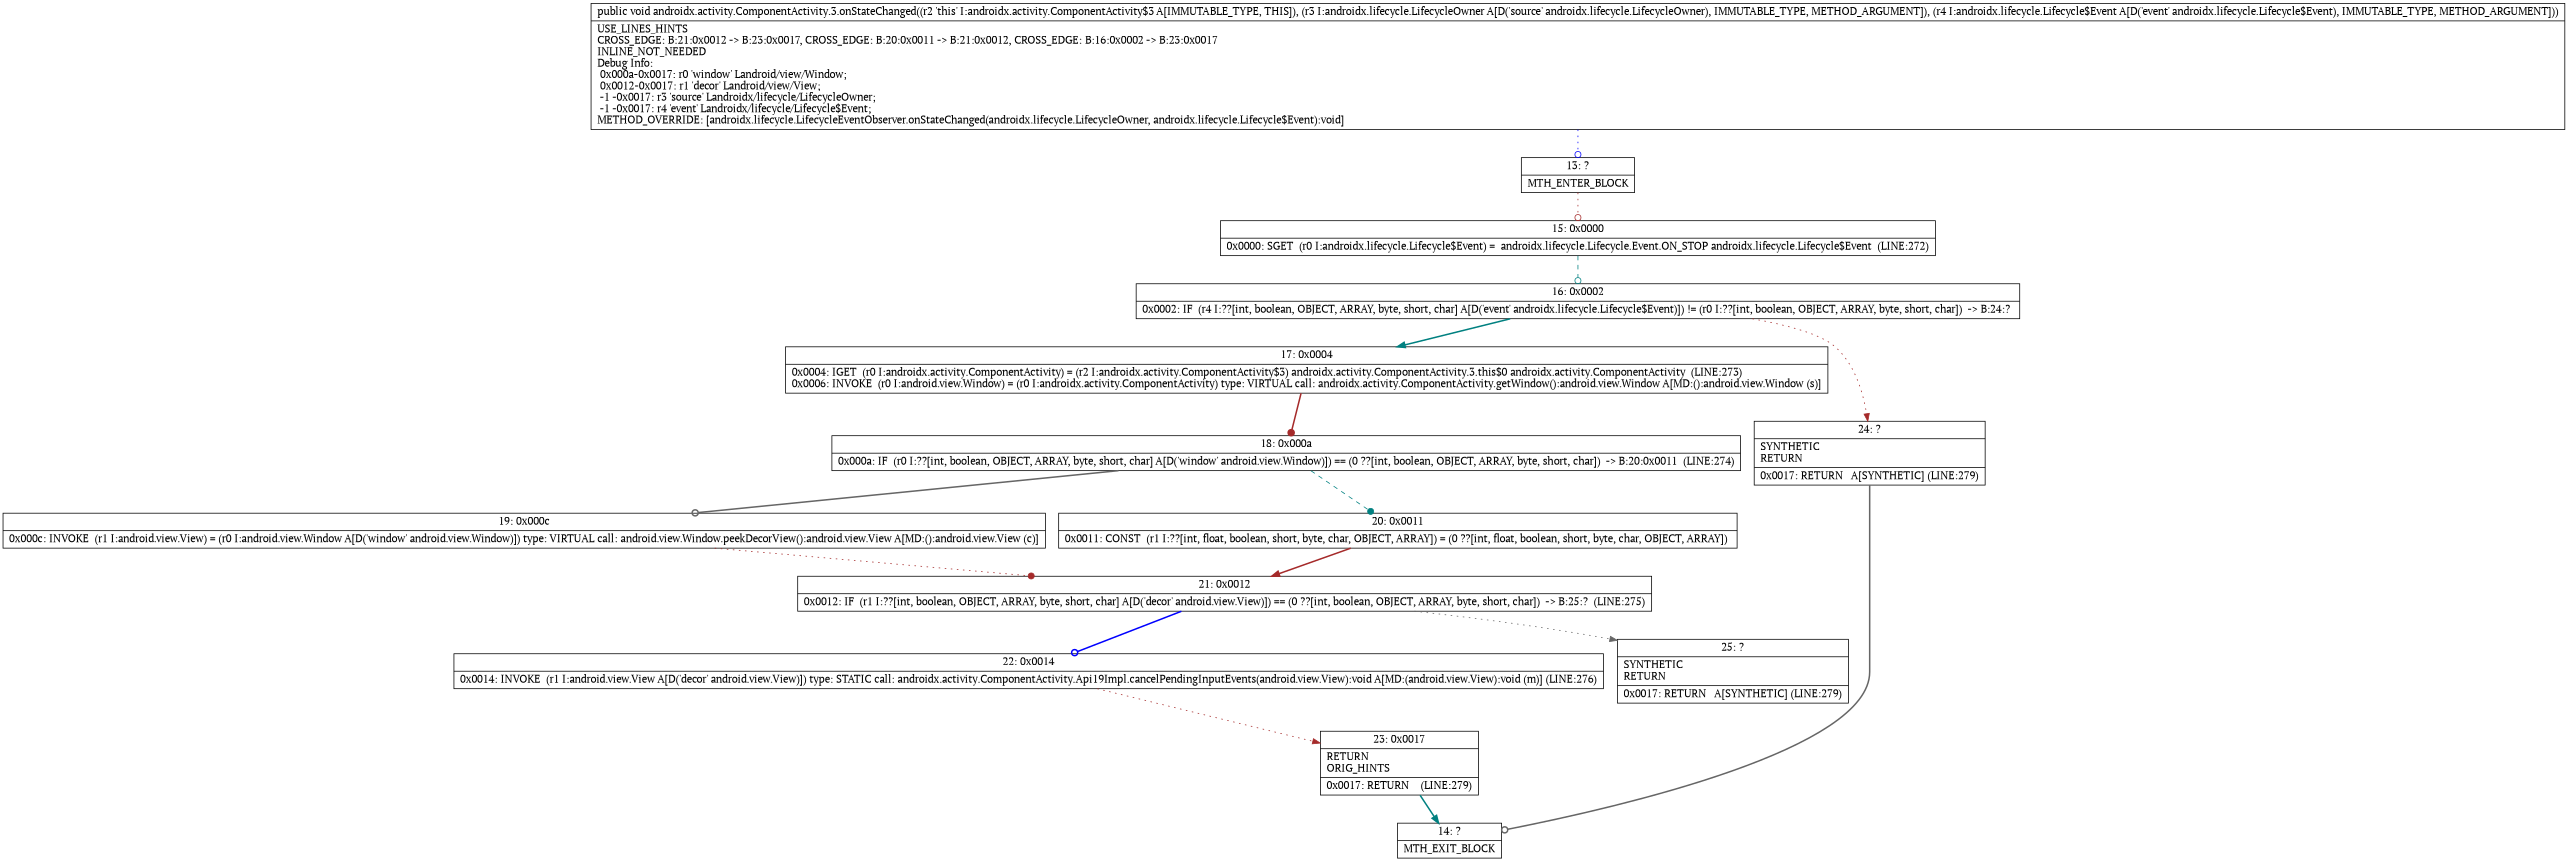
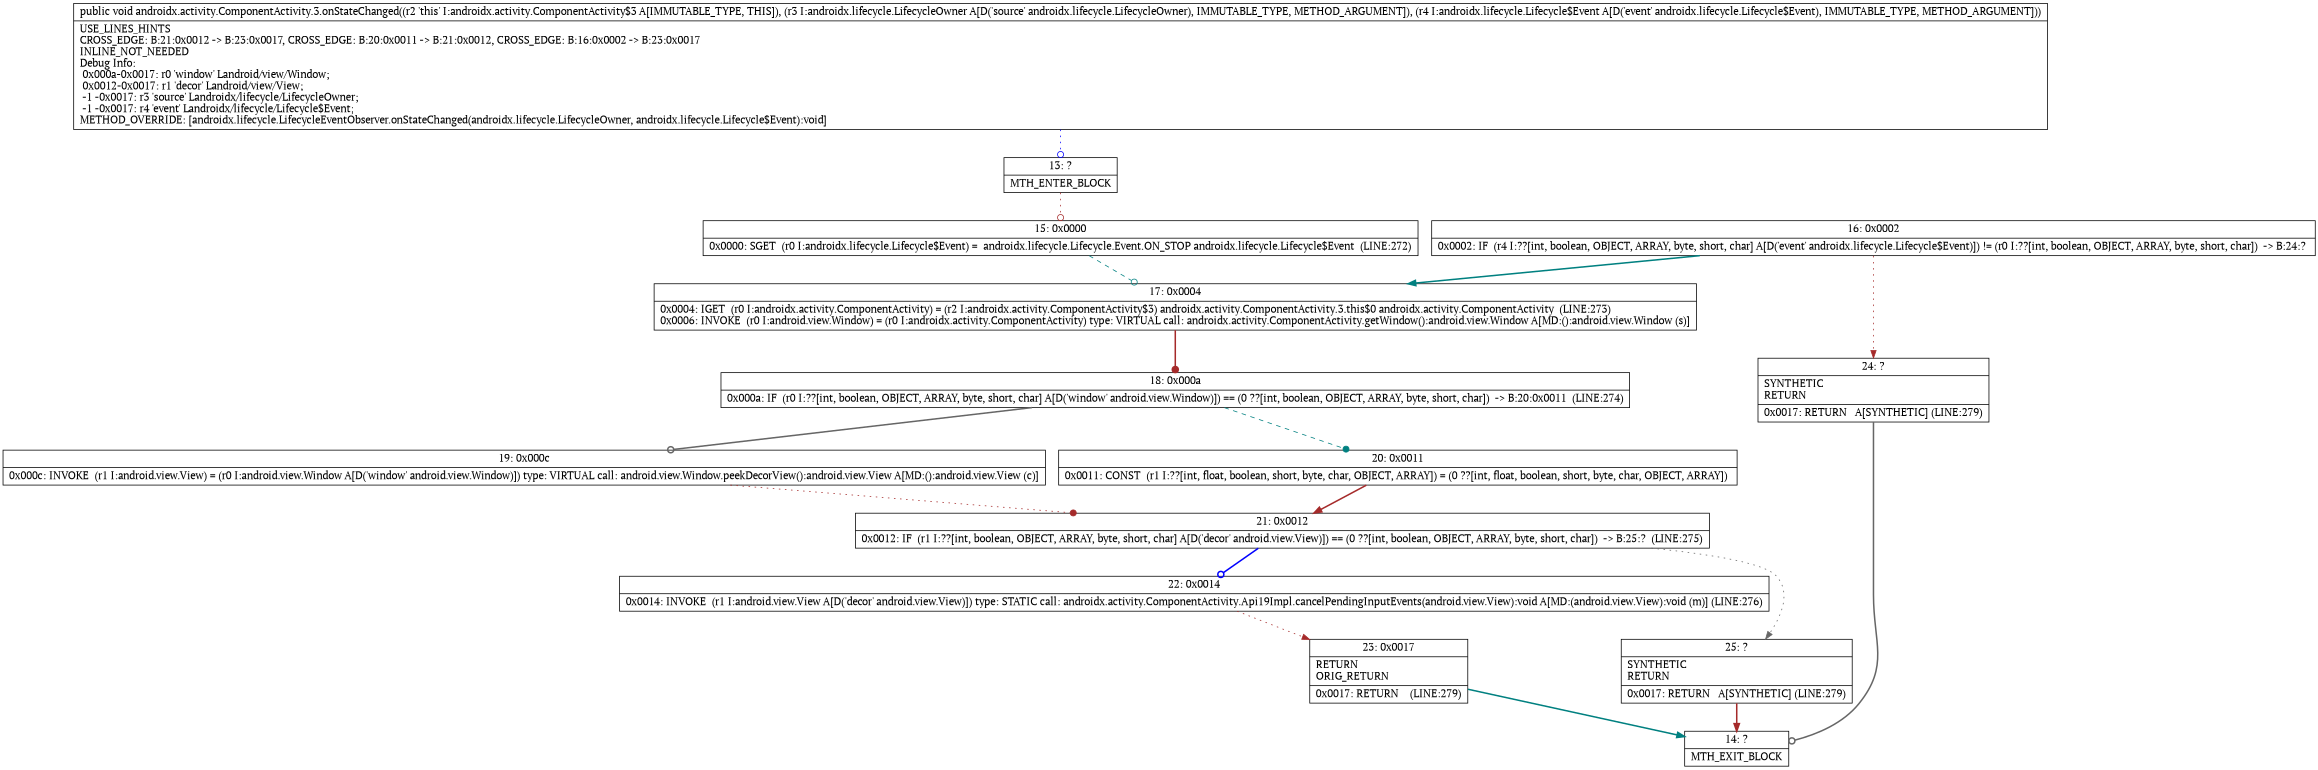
(1578, 267) -> (1110, 268)
none -> (1737, 713)
(1358, 768) -> (1353, 677)
